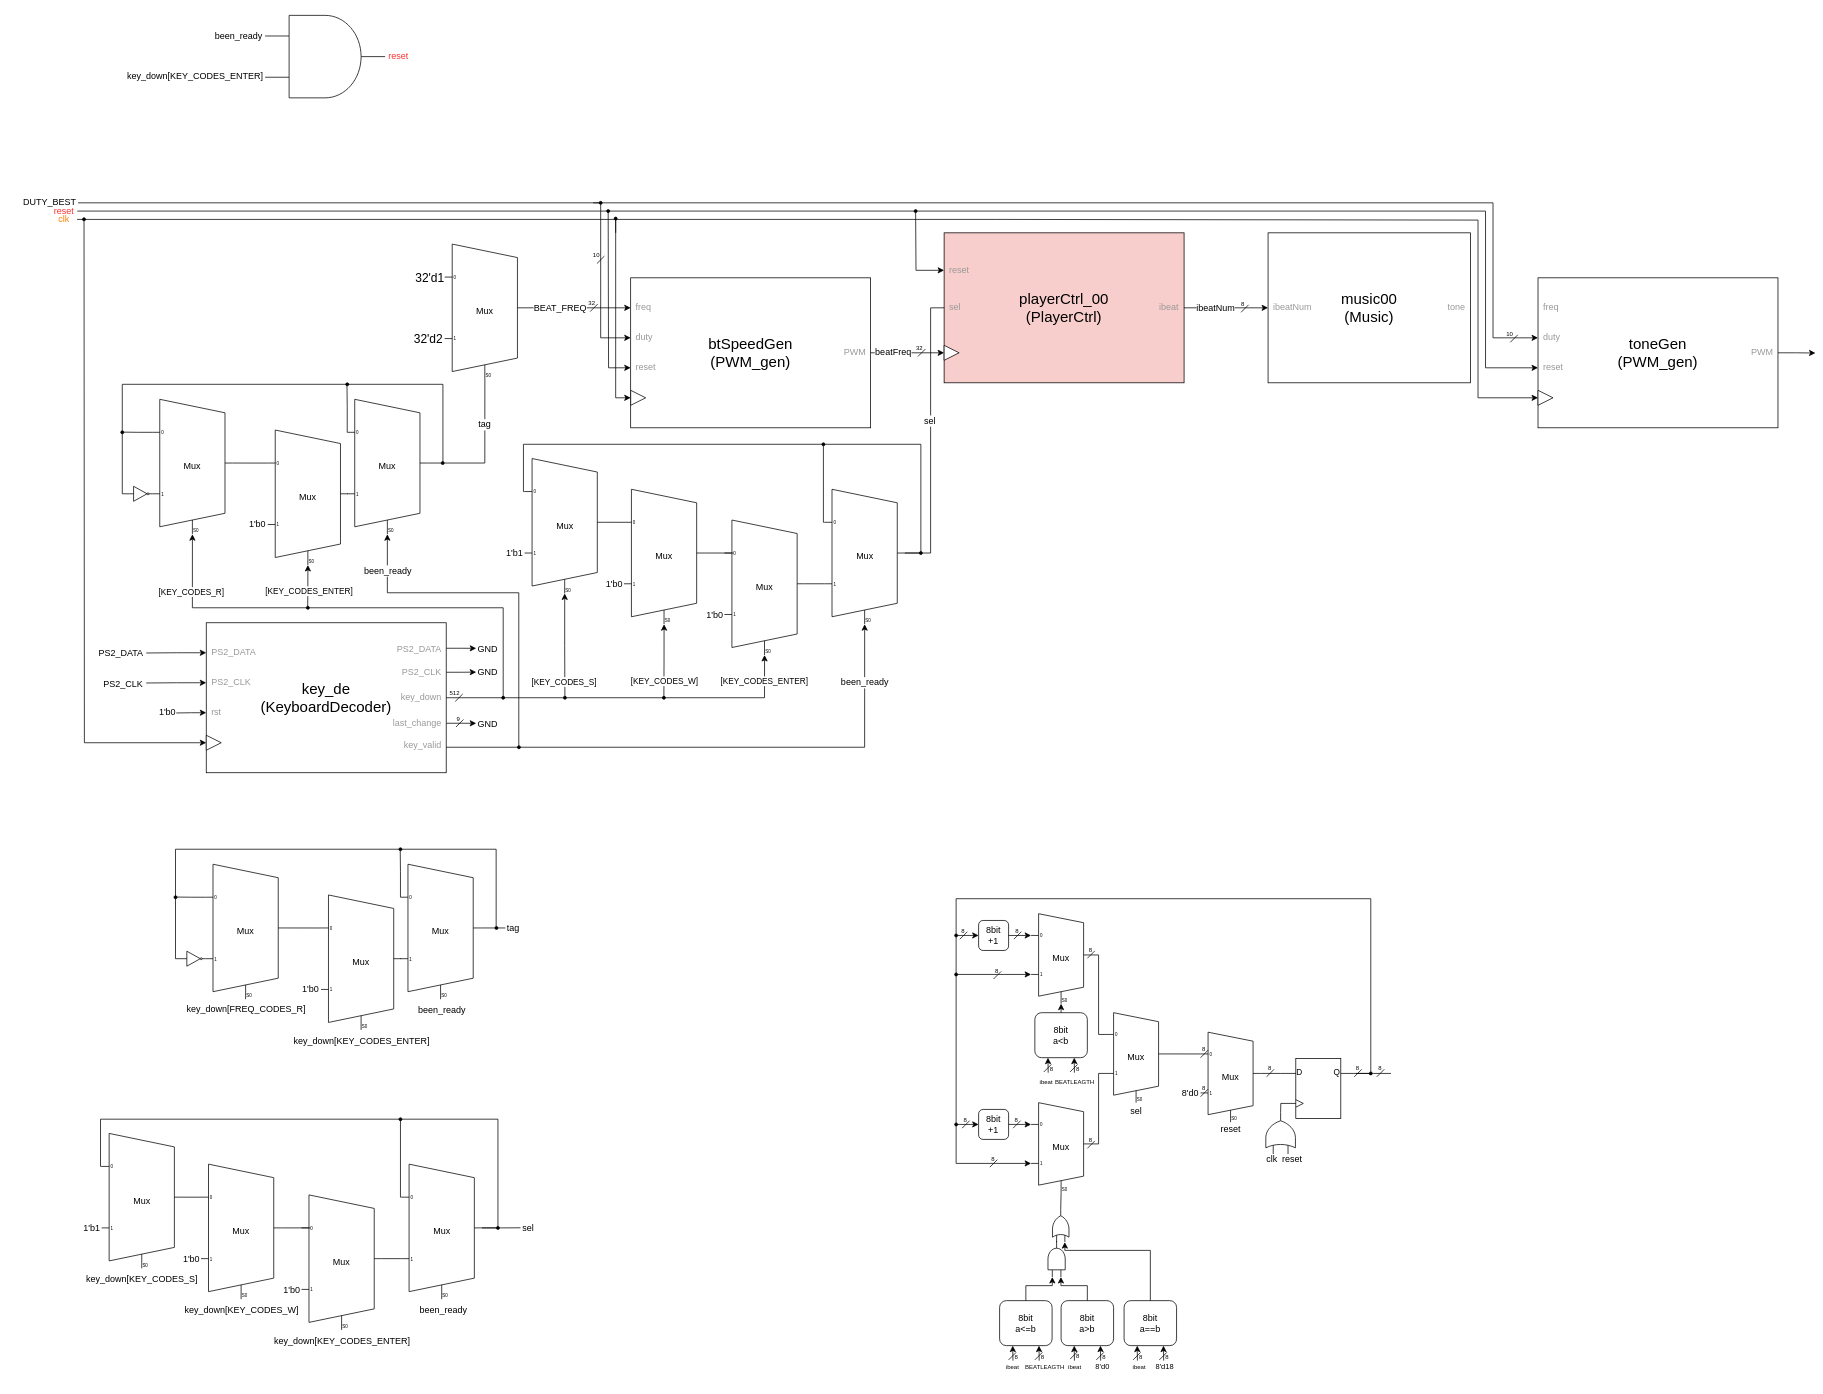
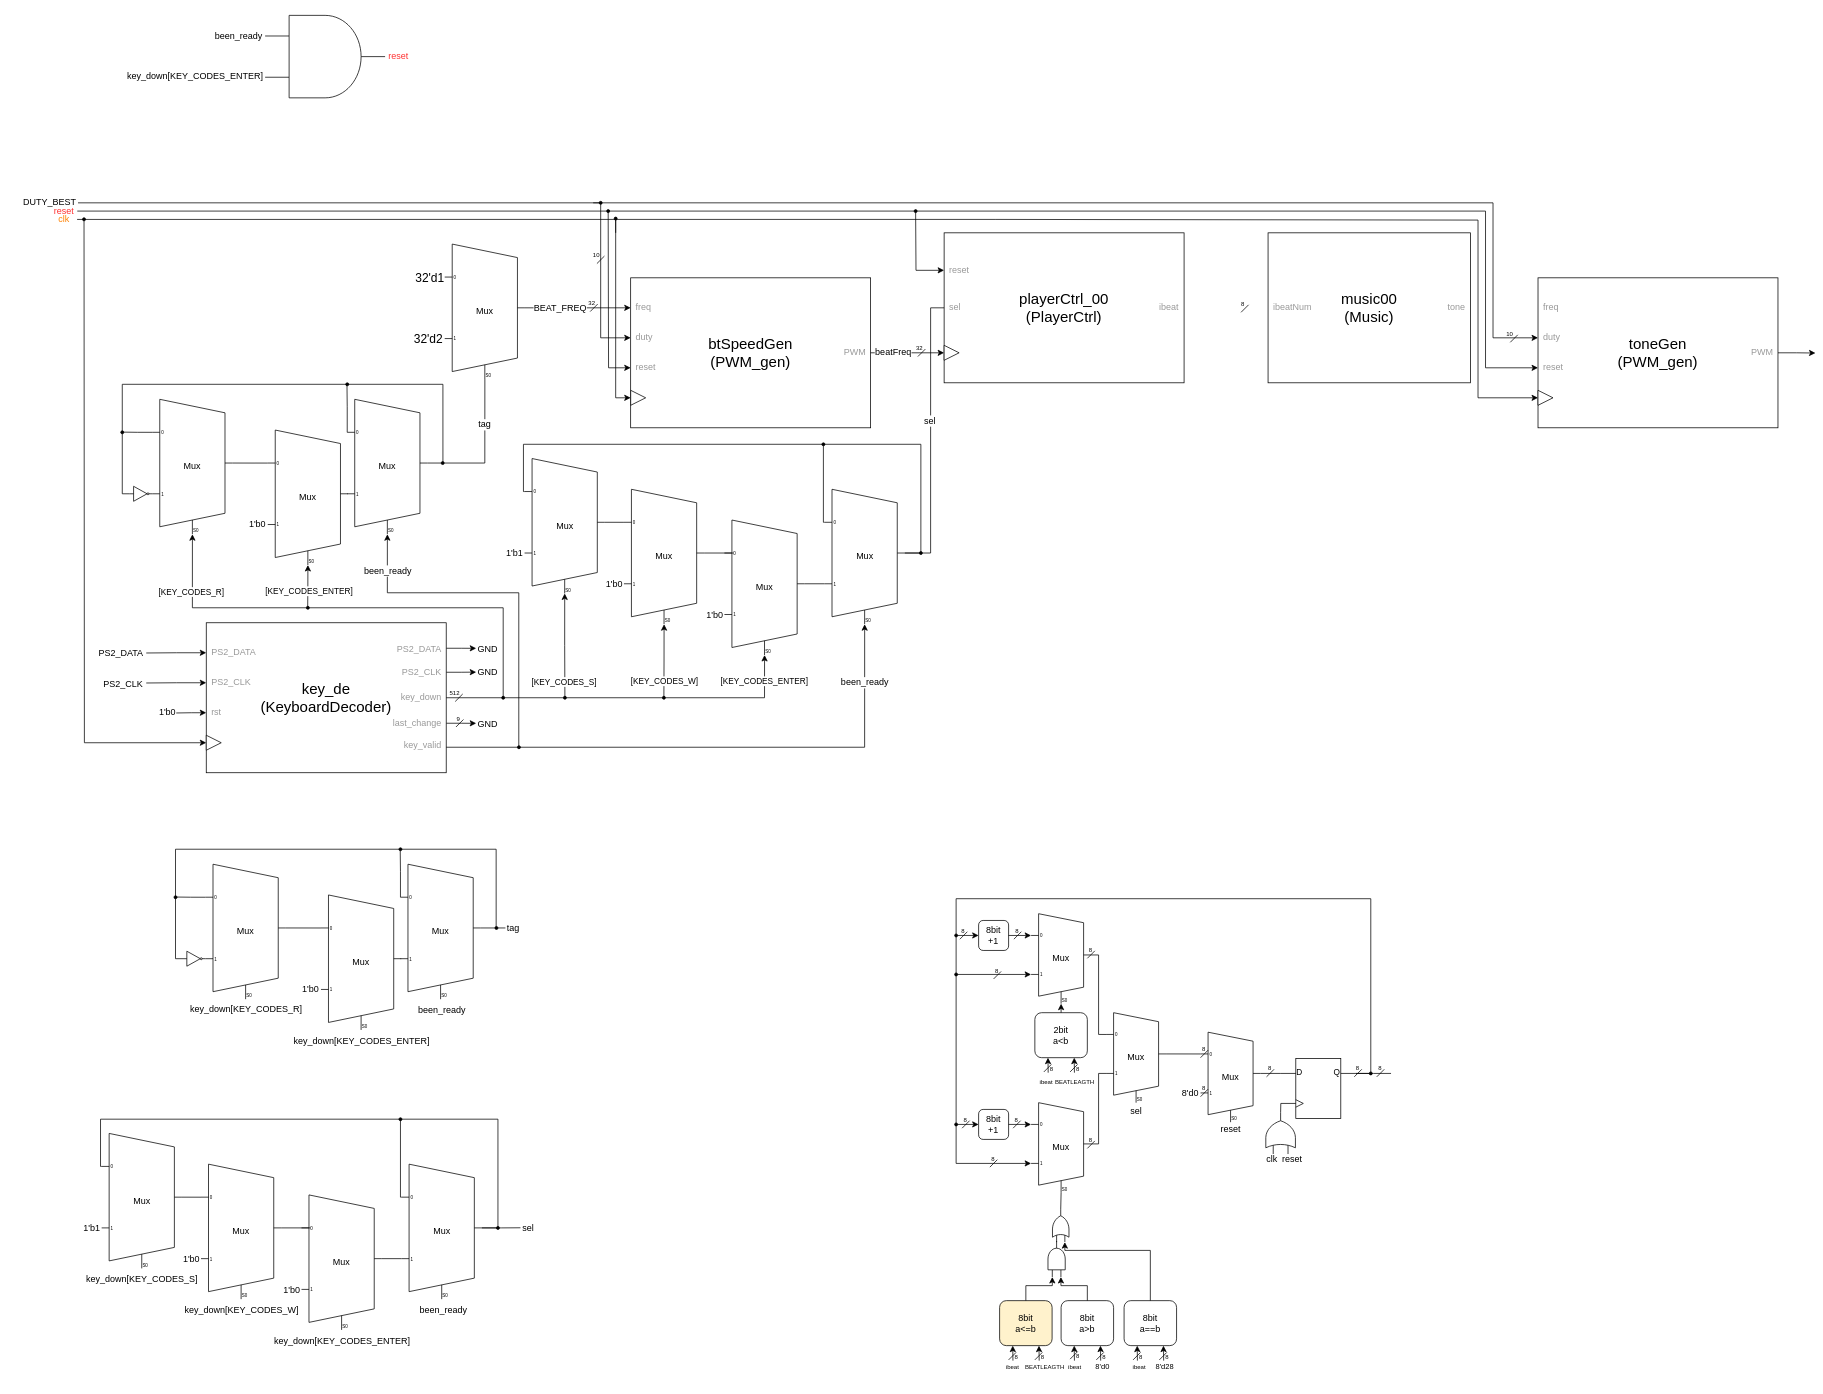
(1064, 308) -> (1064, 308)
(1223, 308) -> none
(246, 1010) -> (246, 1010)
(1061, 1035) -> (1061, 1035)
(1026, 1323) -> (1026, 1323)
(1165, 1367) -> (1165, 1367)
